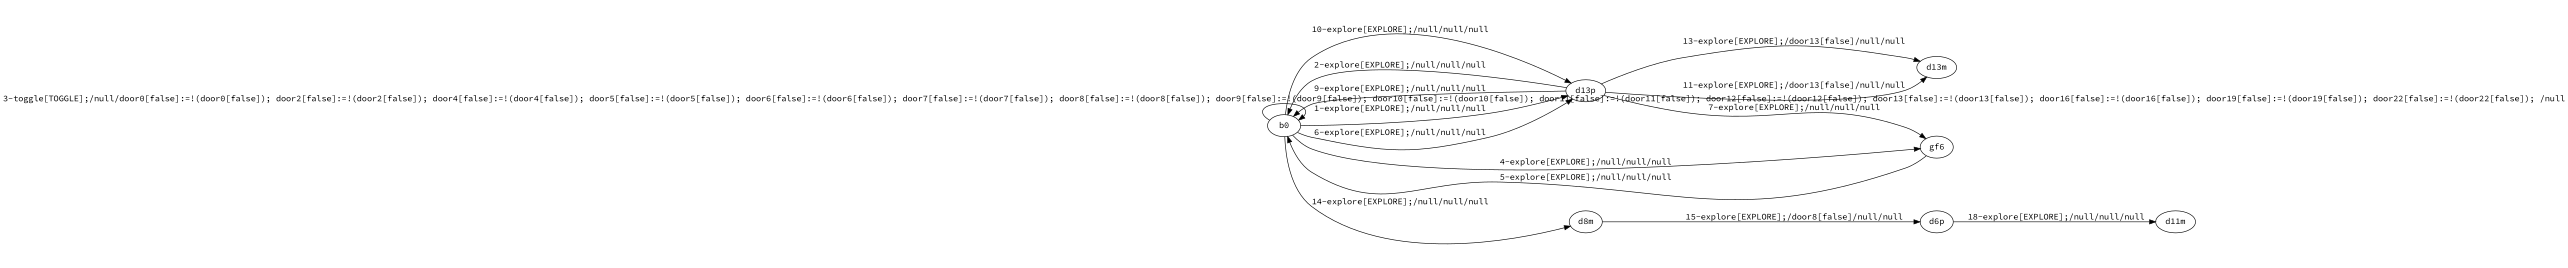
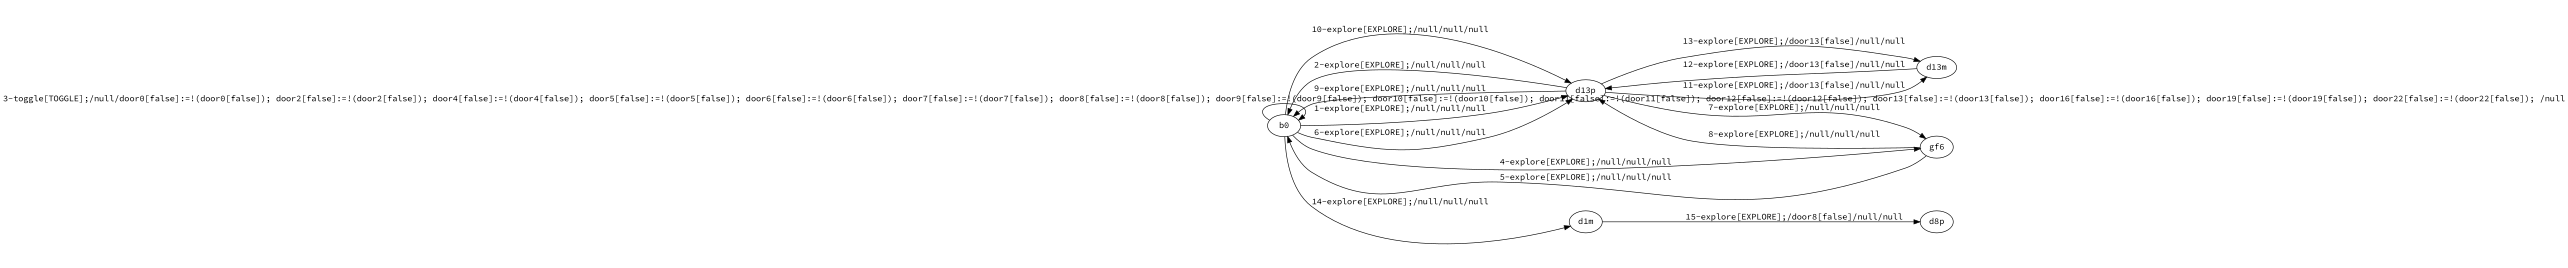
none -> (1764, 76)
none -> (1758, 147)
(1586, 222) -> (1586, 222)
(1937, 222) -> (1937, 222)
(2176, 222) -> none
